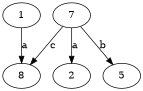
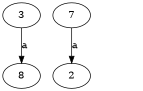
(22, 15) -> (22, 15)
(49, 43) -> none
(122, 76) -> none
